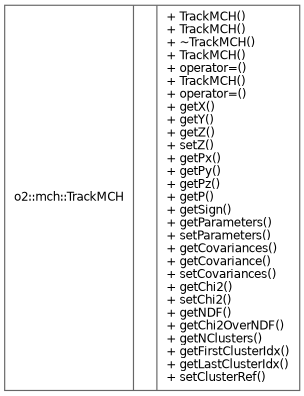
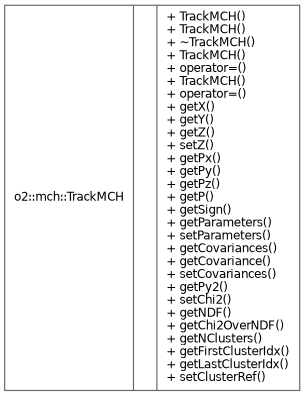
(200, 287) -> (197, 287)
